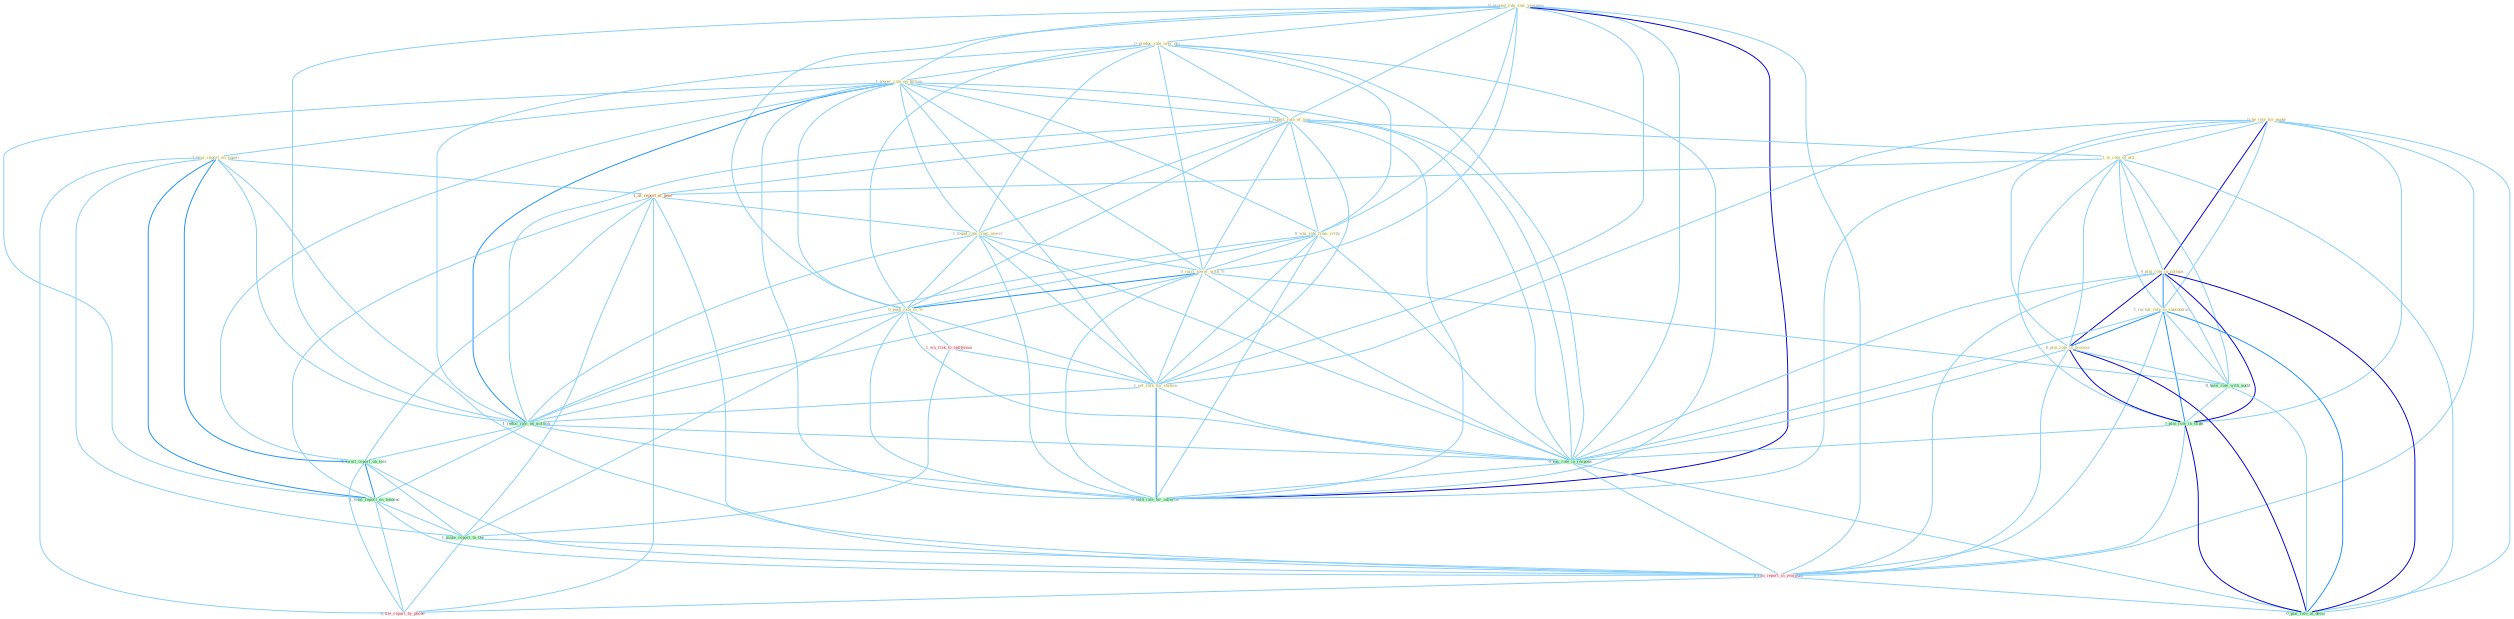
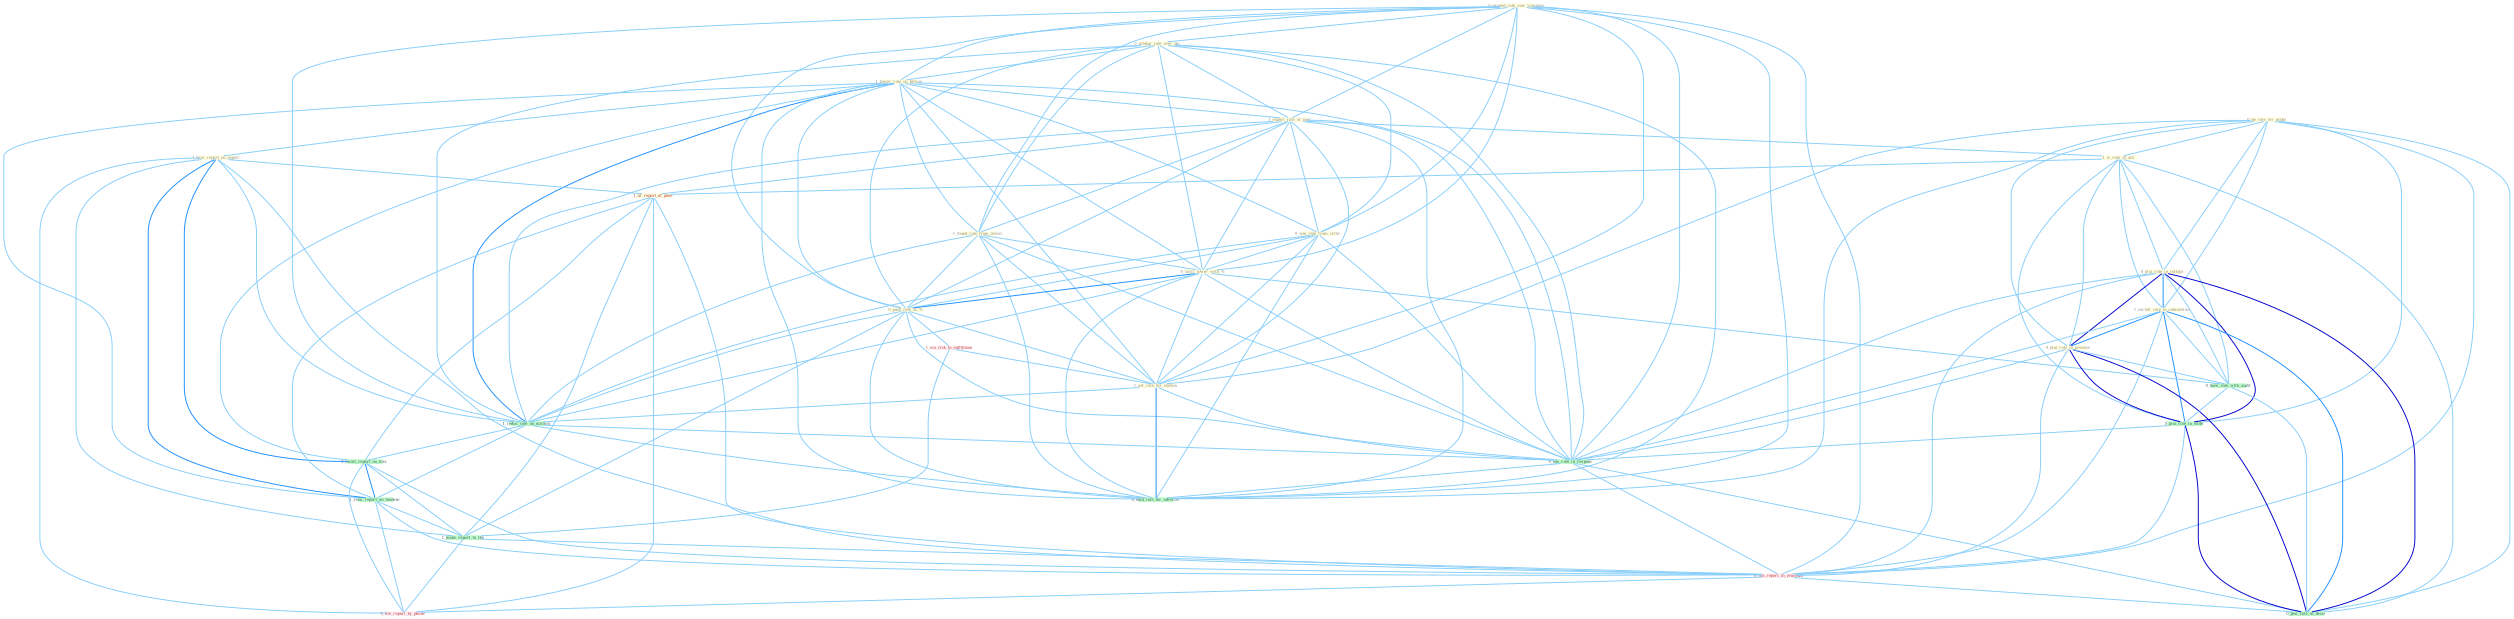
(2215, 196) -> (2215, 196)
(816, 215) -> (1190, 29)
(1780, 432) -> (1780, 432)
